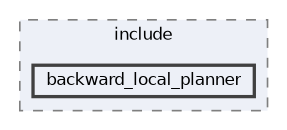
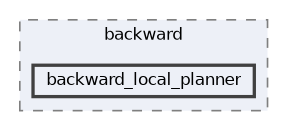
(144, 36) -> (144, 36)
